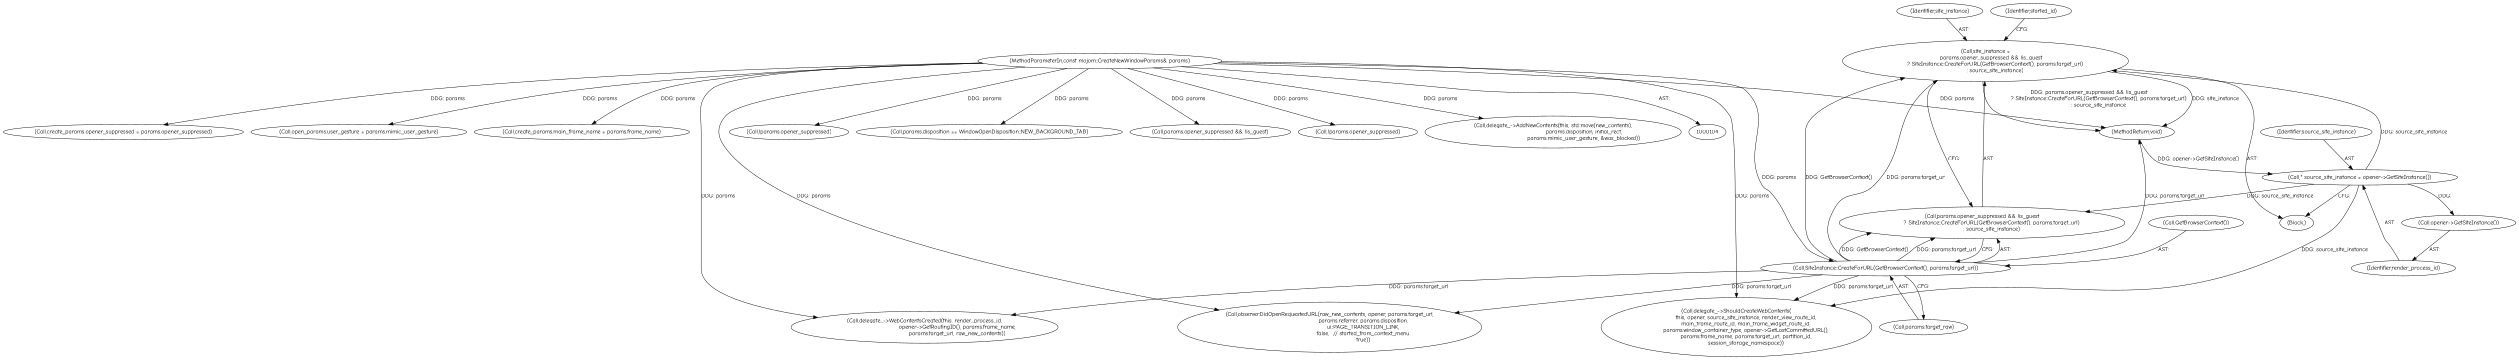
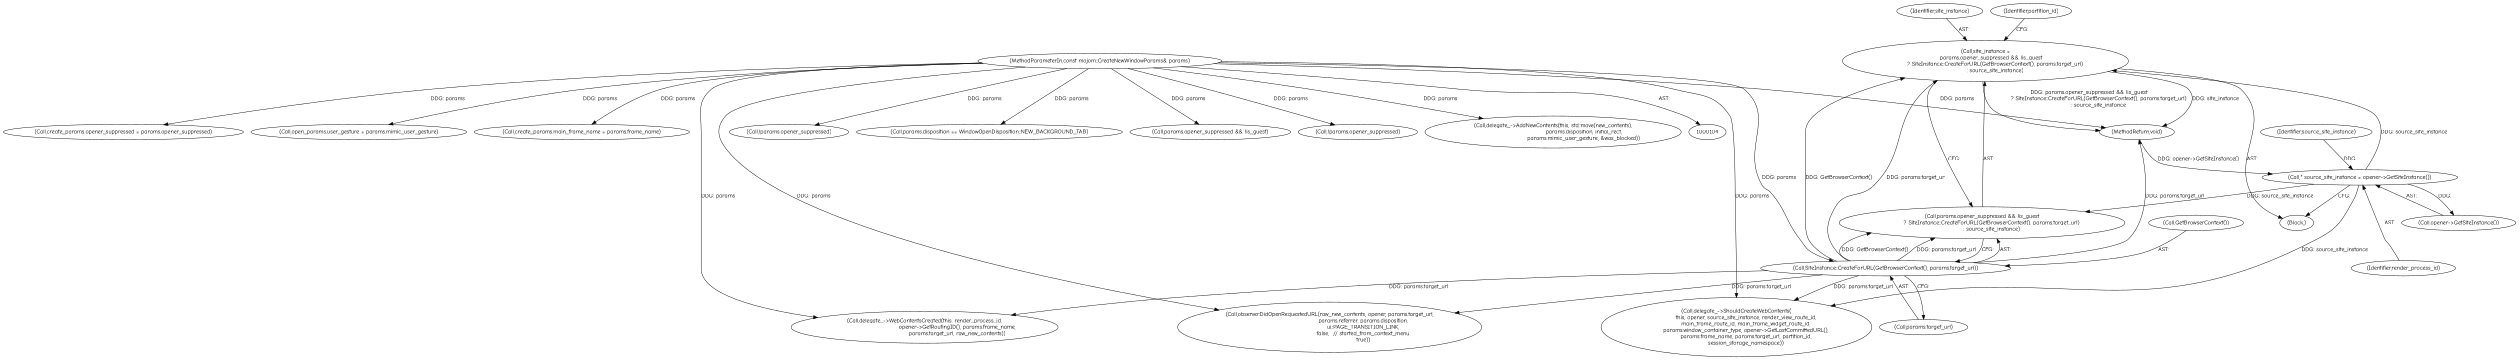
(2031, 11) -> (2031, 11)
(2351, 159) -> (2351, 159)
(2433, 244) -> (2411, 201)
(1924, 327) -> (1924, 327)
